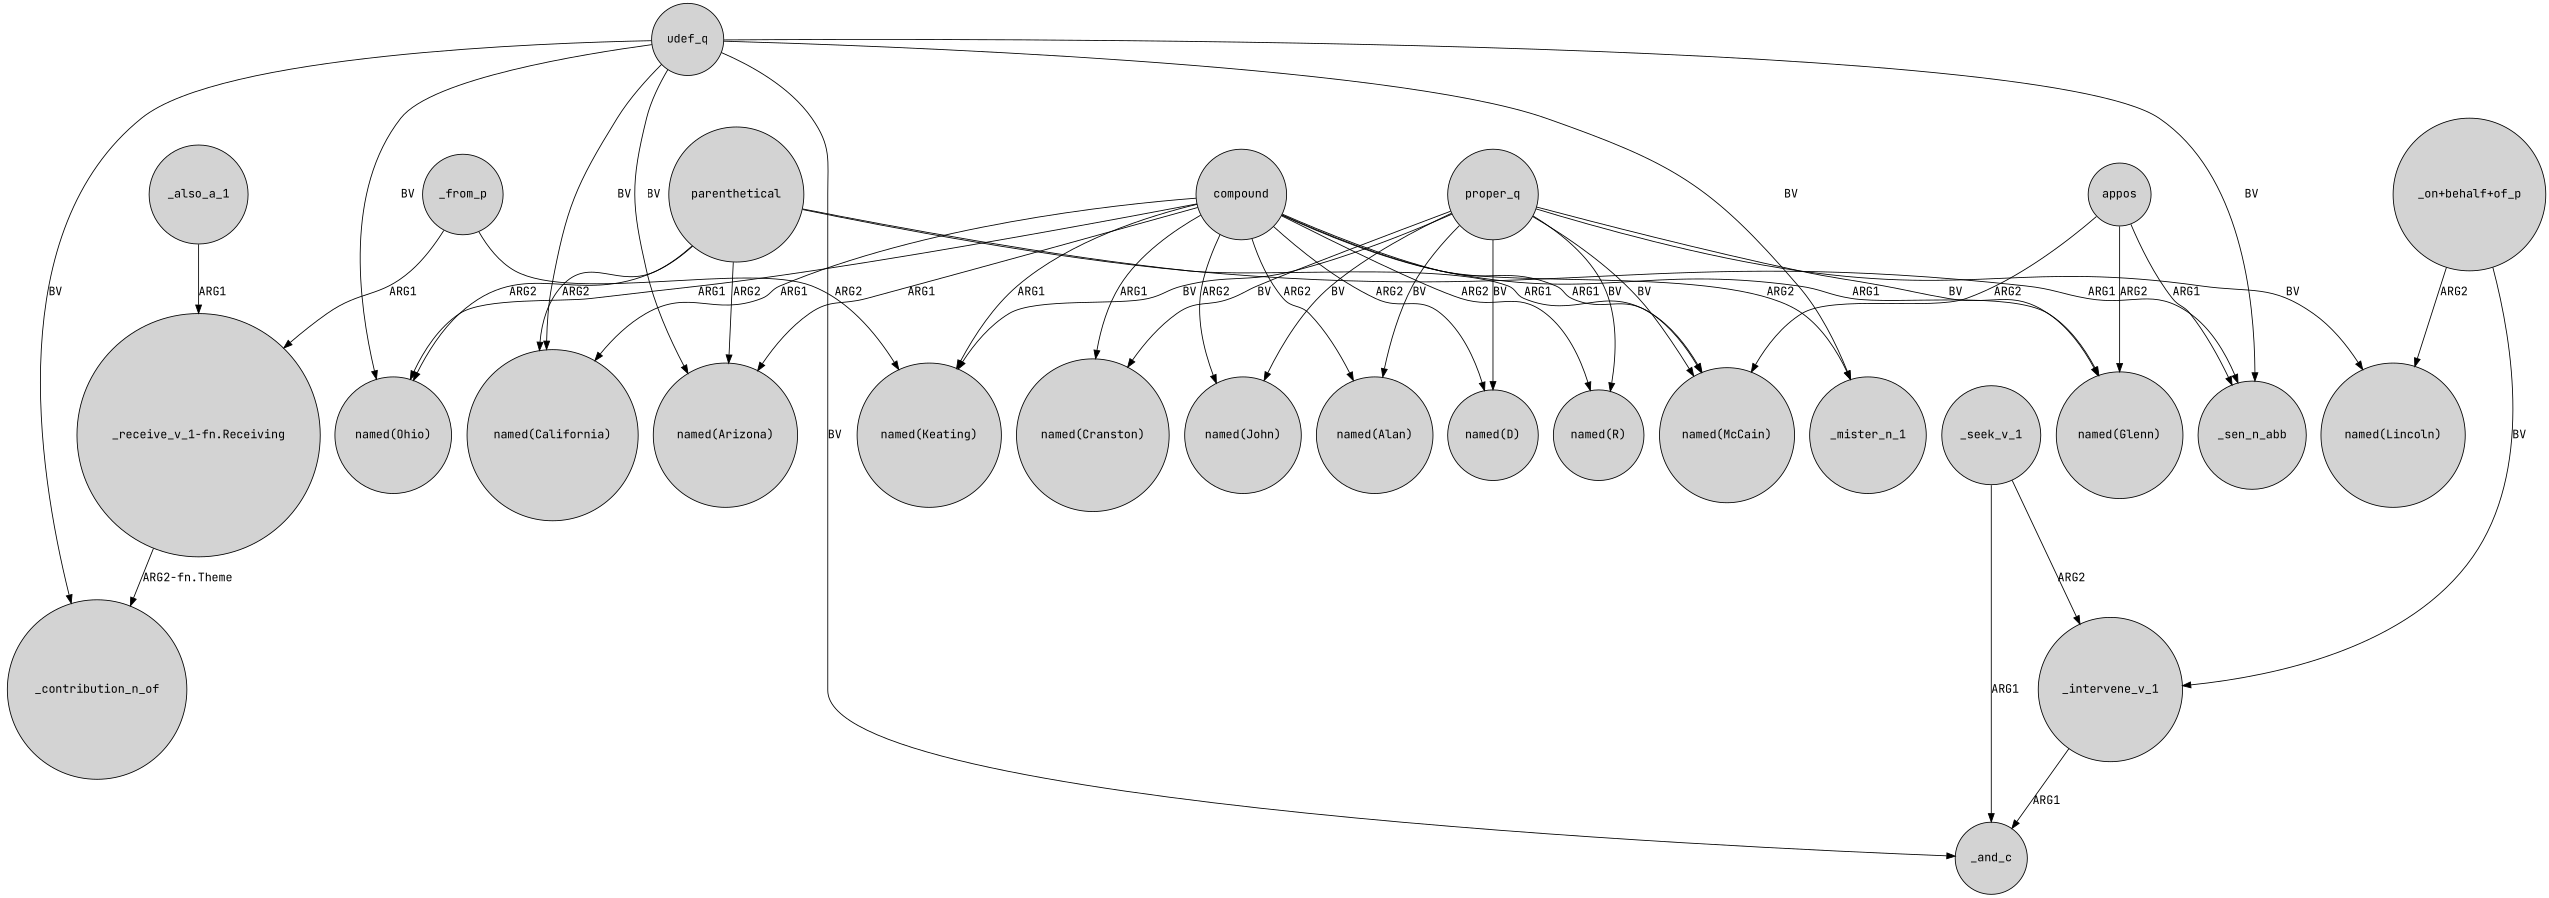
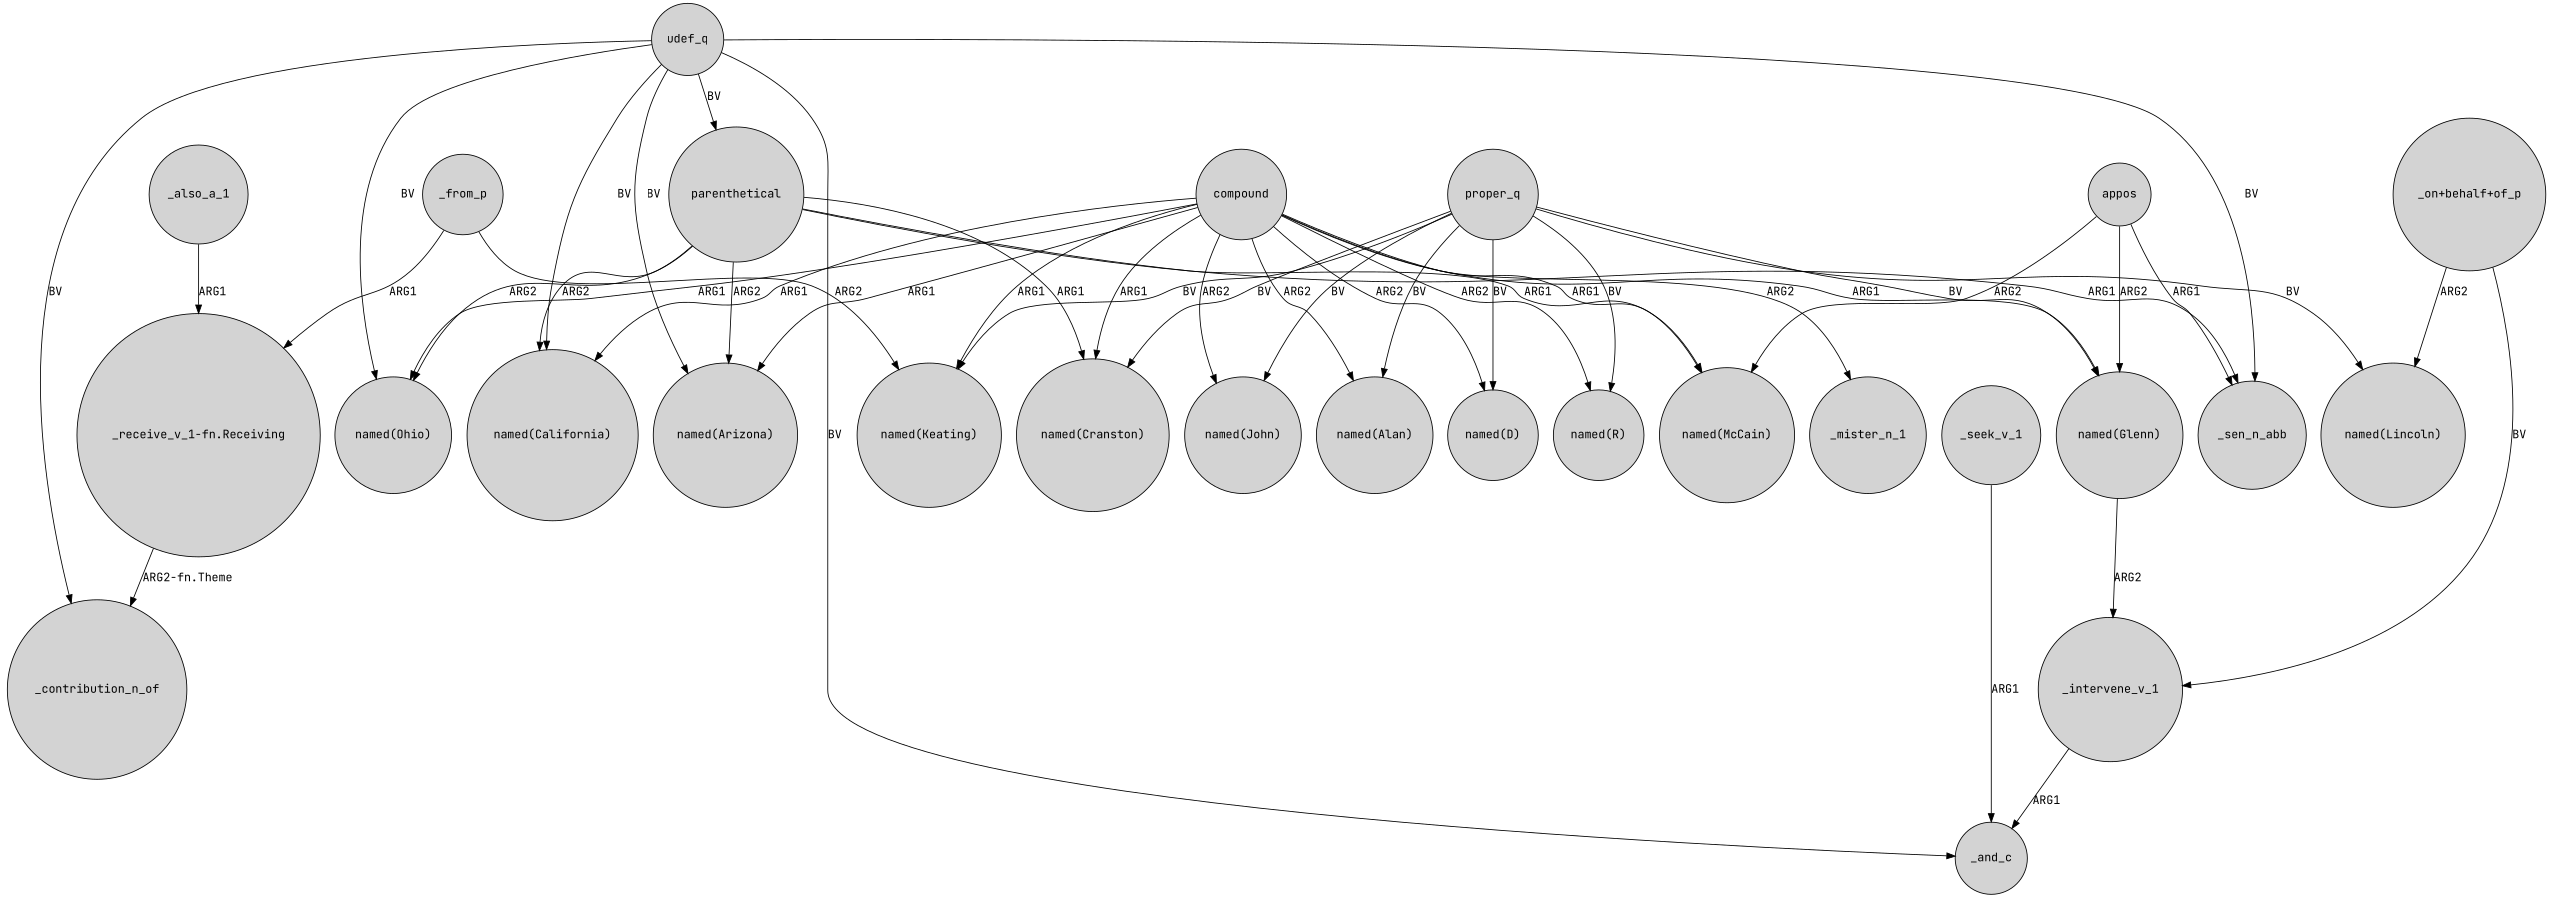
(1340, 80) -> (706, 98)
none -> (944, 226)
(1630, 289) -> none
(2044, 548) -> (2115, 554)
